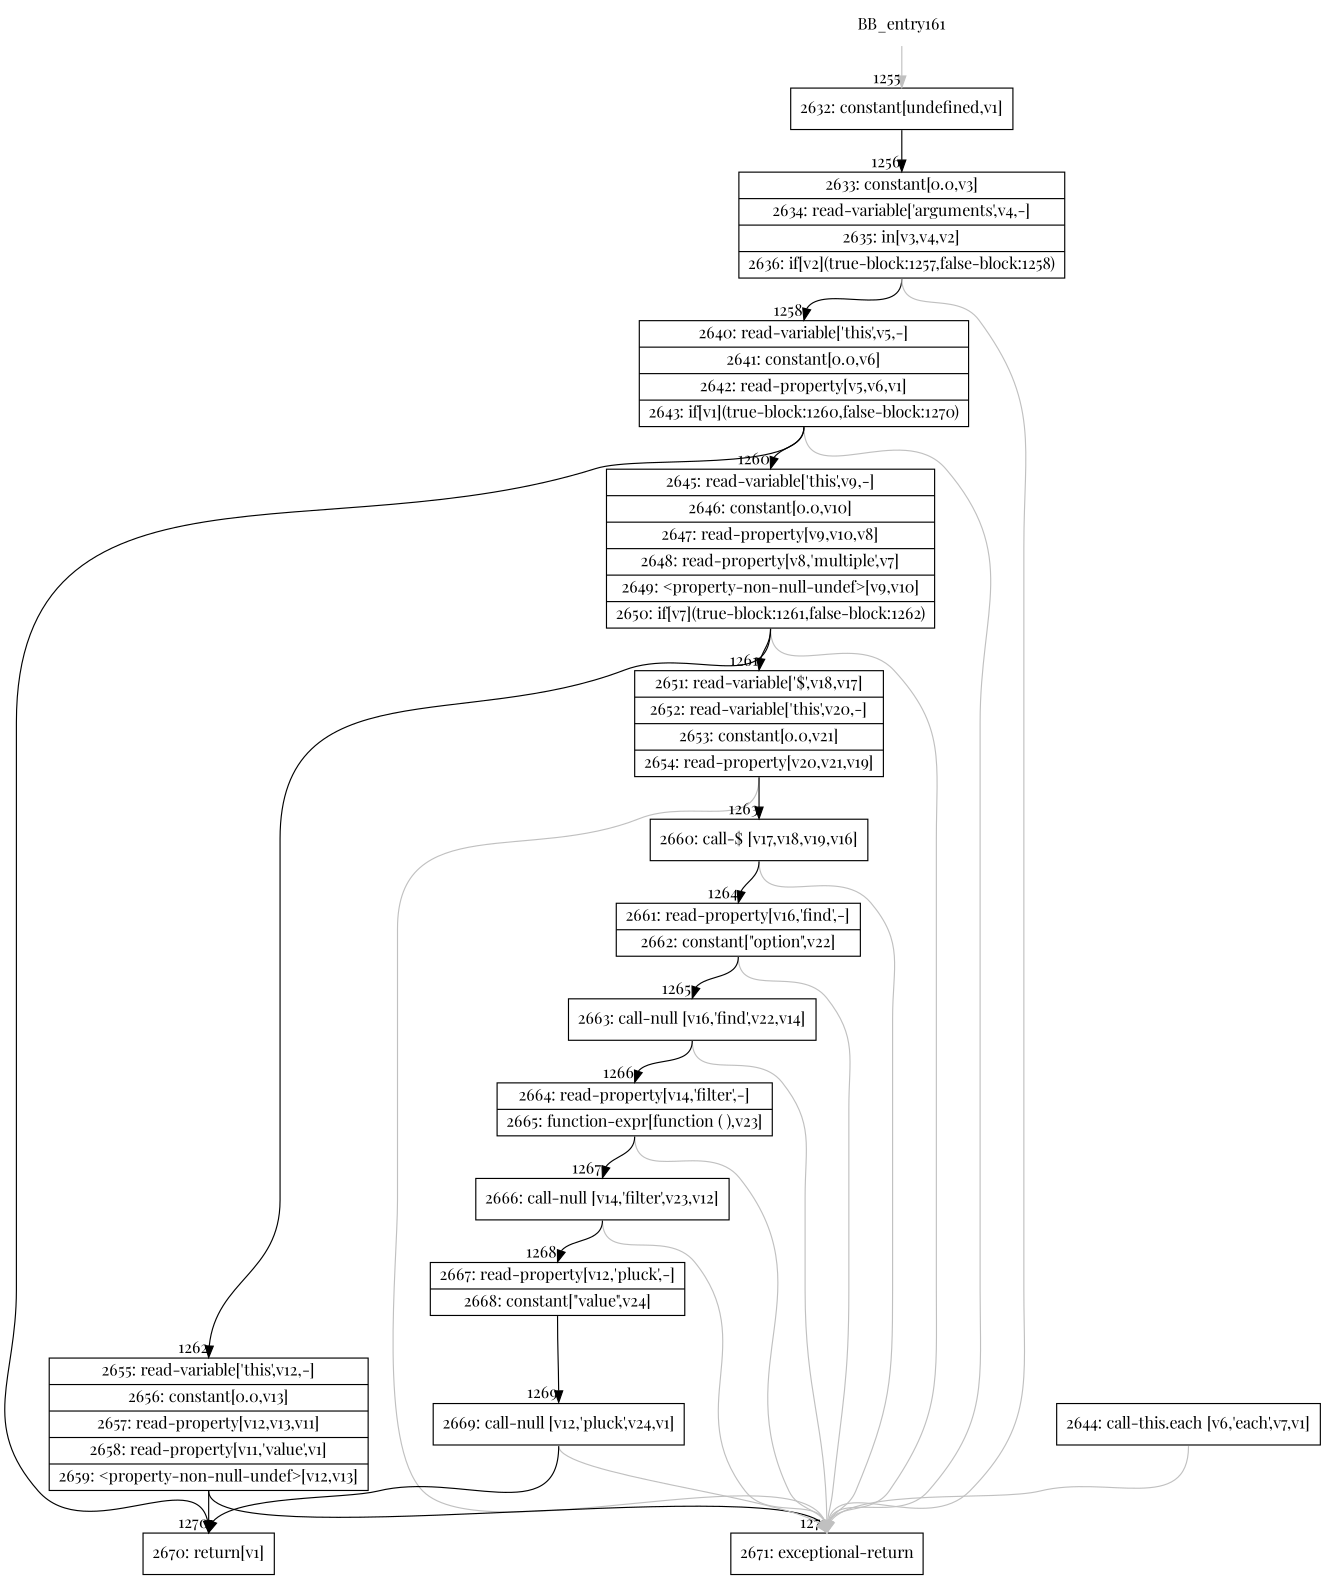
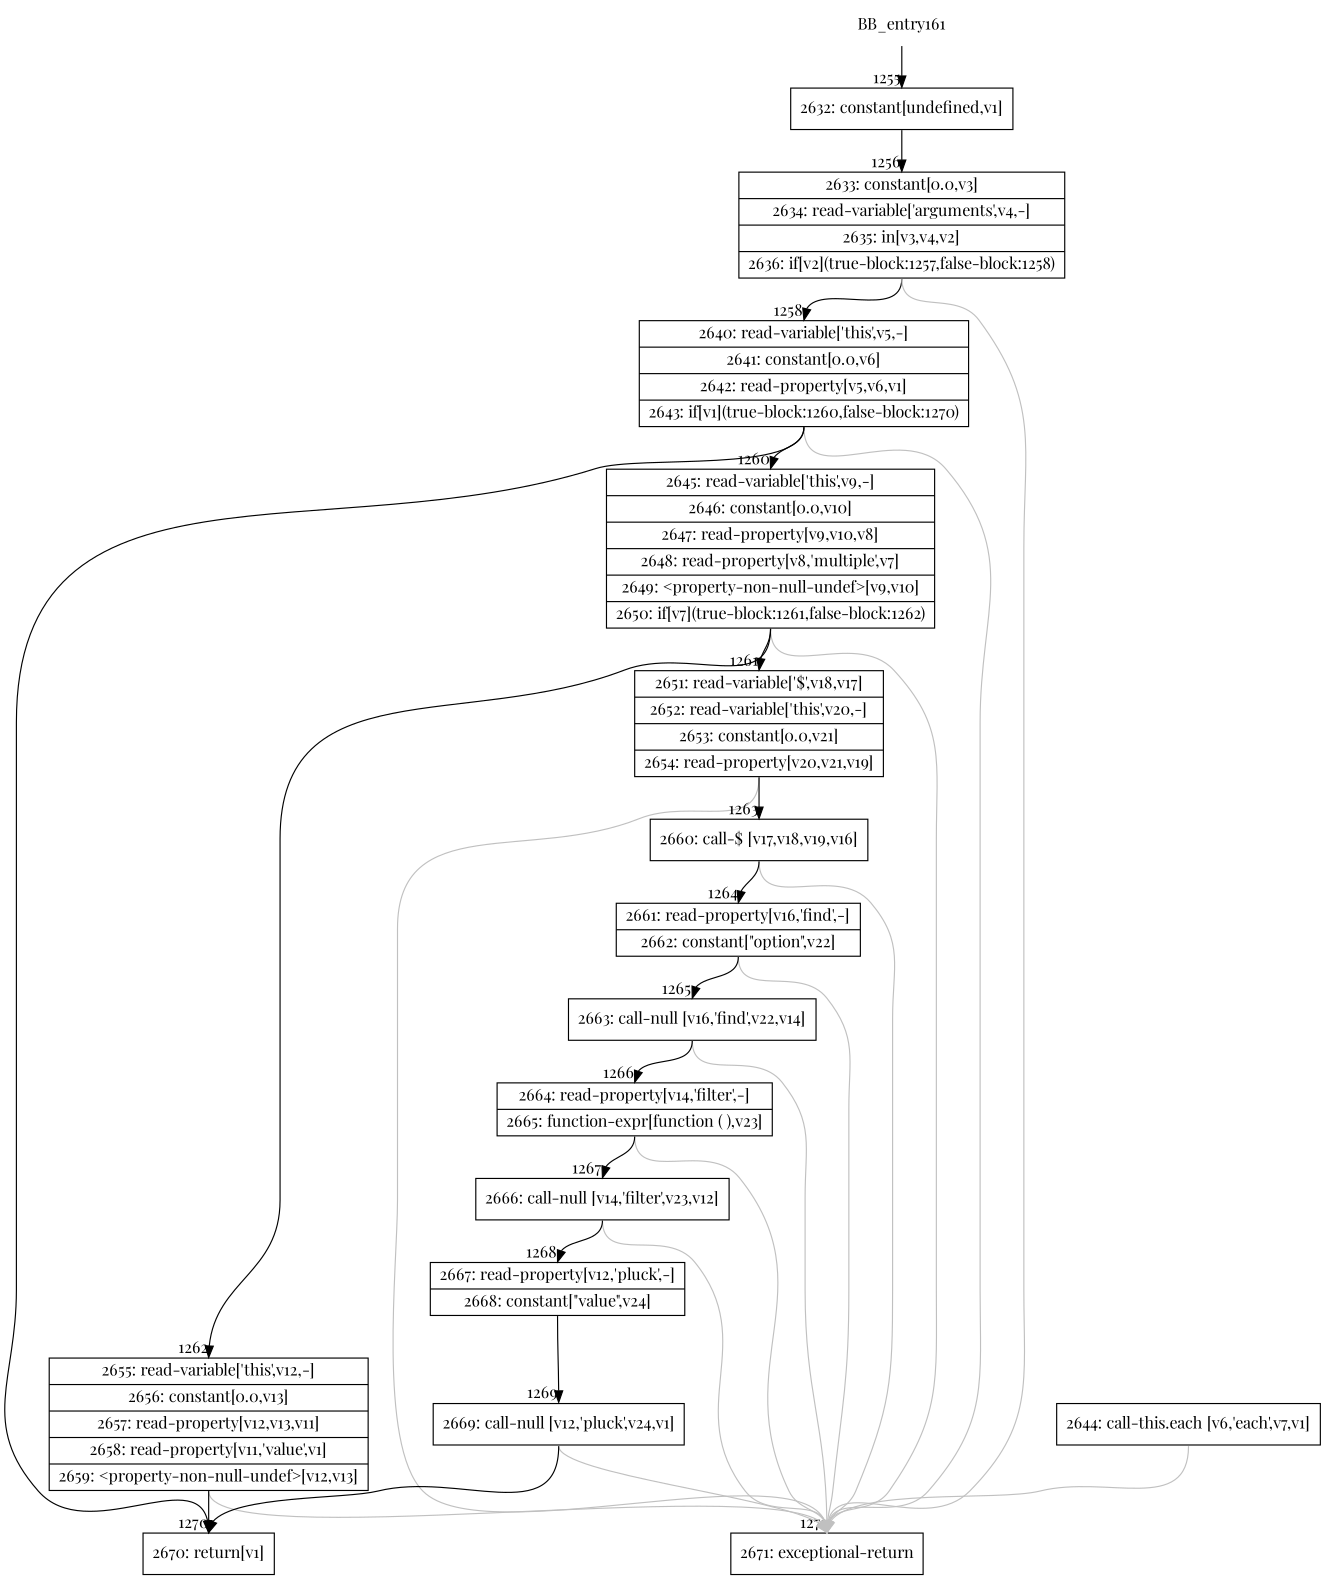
(902, 61) -> (902, 61)
(451, 1514) -> (451, 1514)
